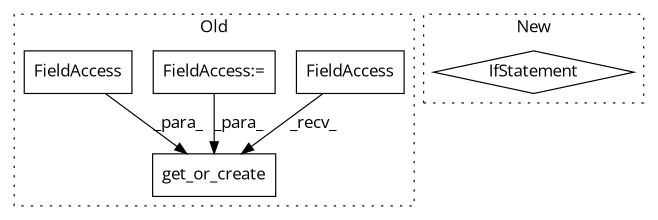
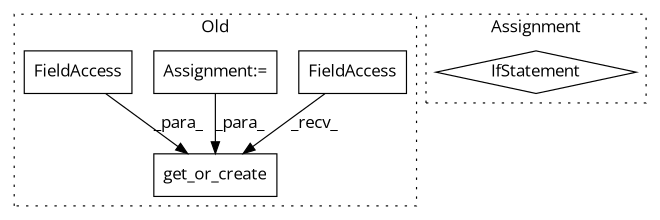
(534, 28) -> (536, 28)
(214, 72) -> (215, 72)
